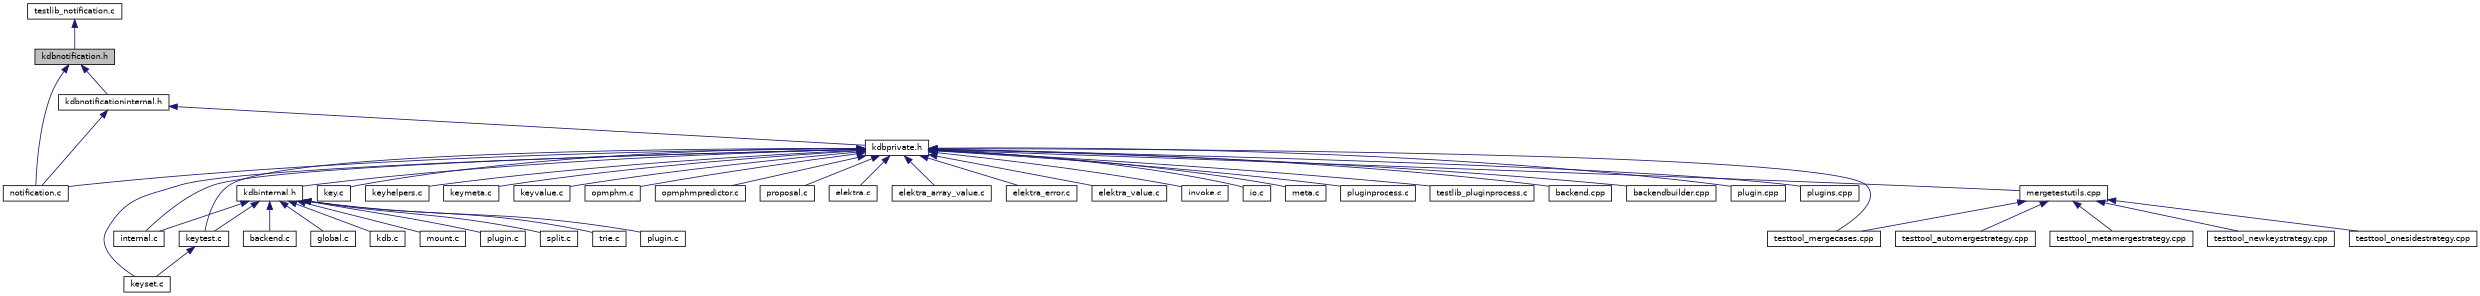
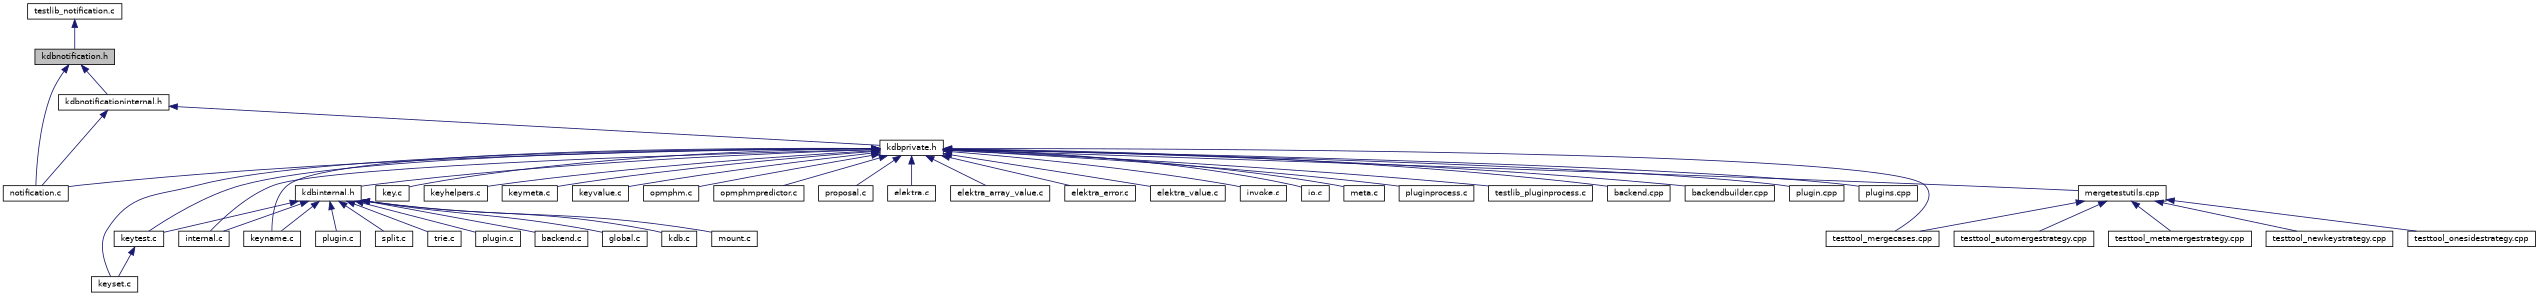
none -> (272, 239)
